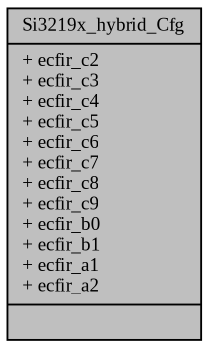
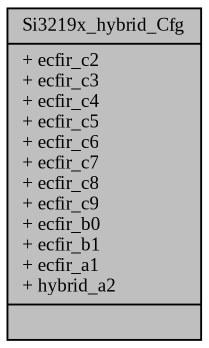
(61, 286) -> (70, 286)
